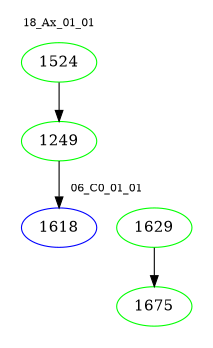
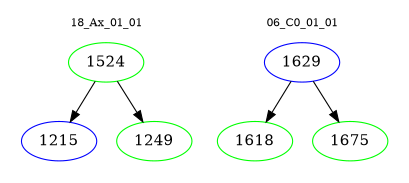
none -> (59, 141)
(59, 185) -> (282, 97)
(59, 228) -> (255, 141)
(154, 228) -> (302, 62)
